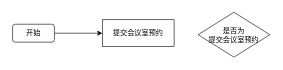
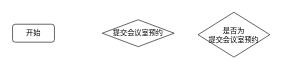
(96, 33) -> none
(138, 33) -> (138, 33)
